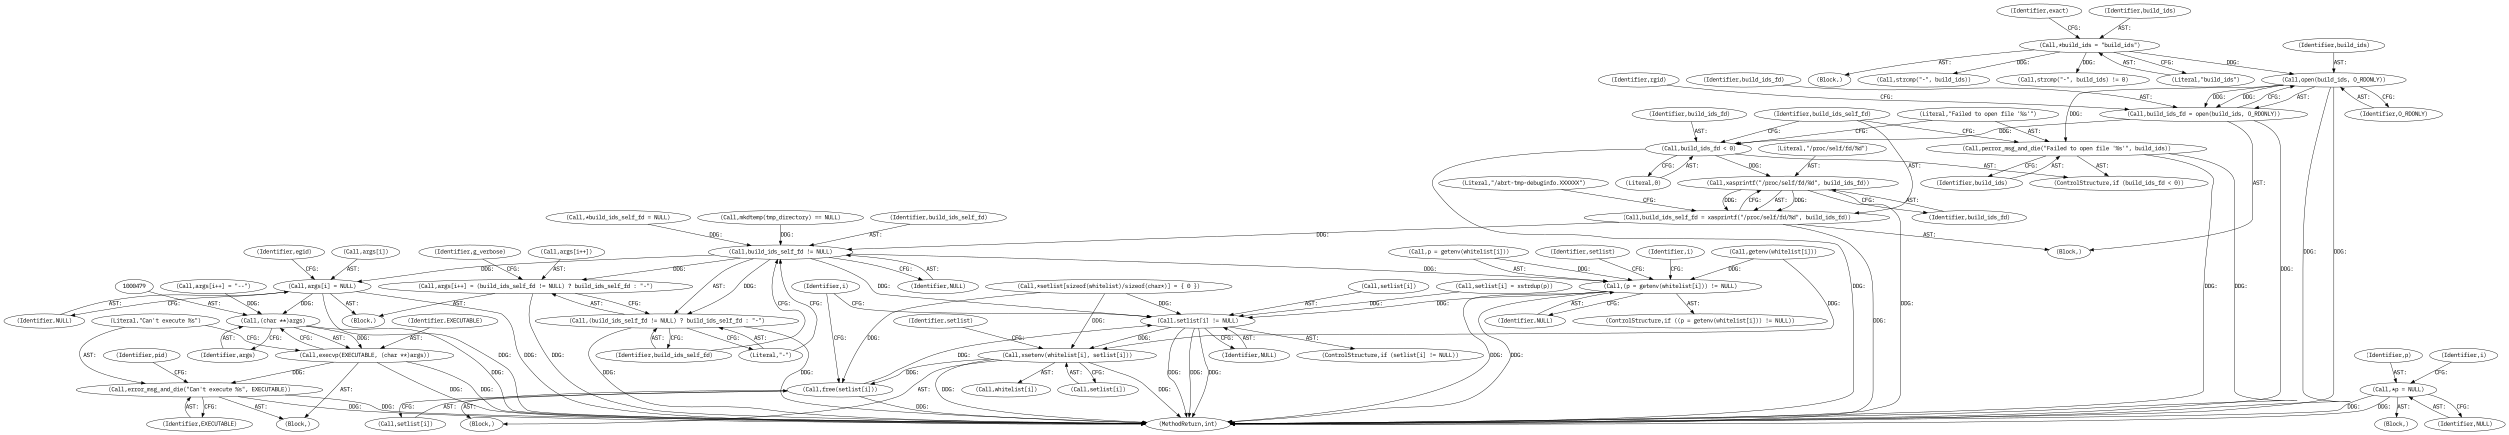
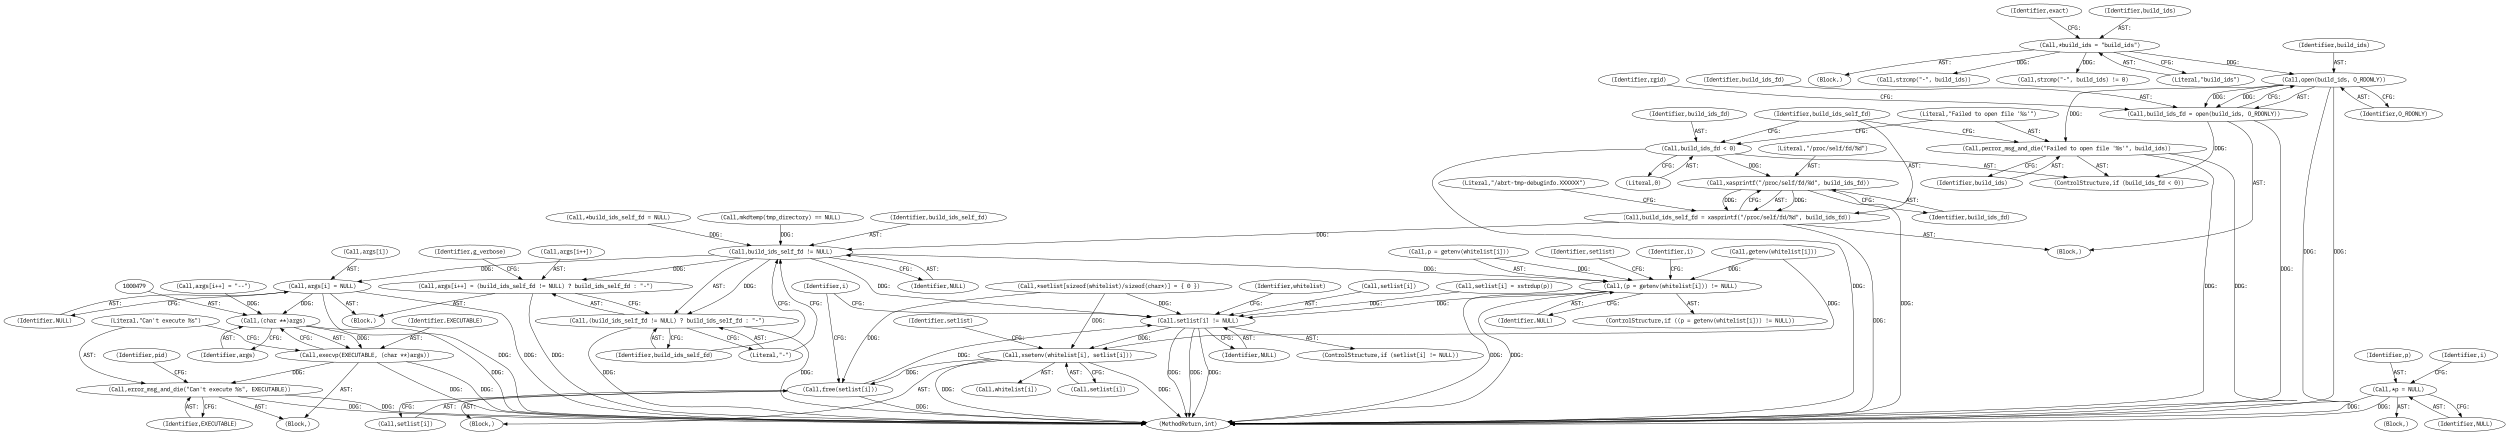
(1935, 138) -> (2201, 163)
(284, 252) -> none
none -> (1290, 287)
